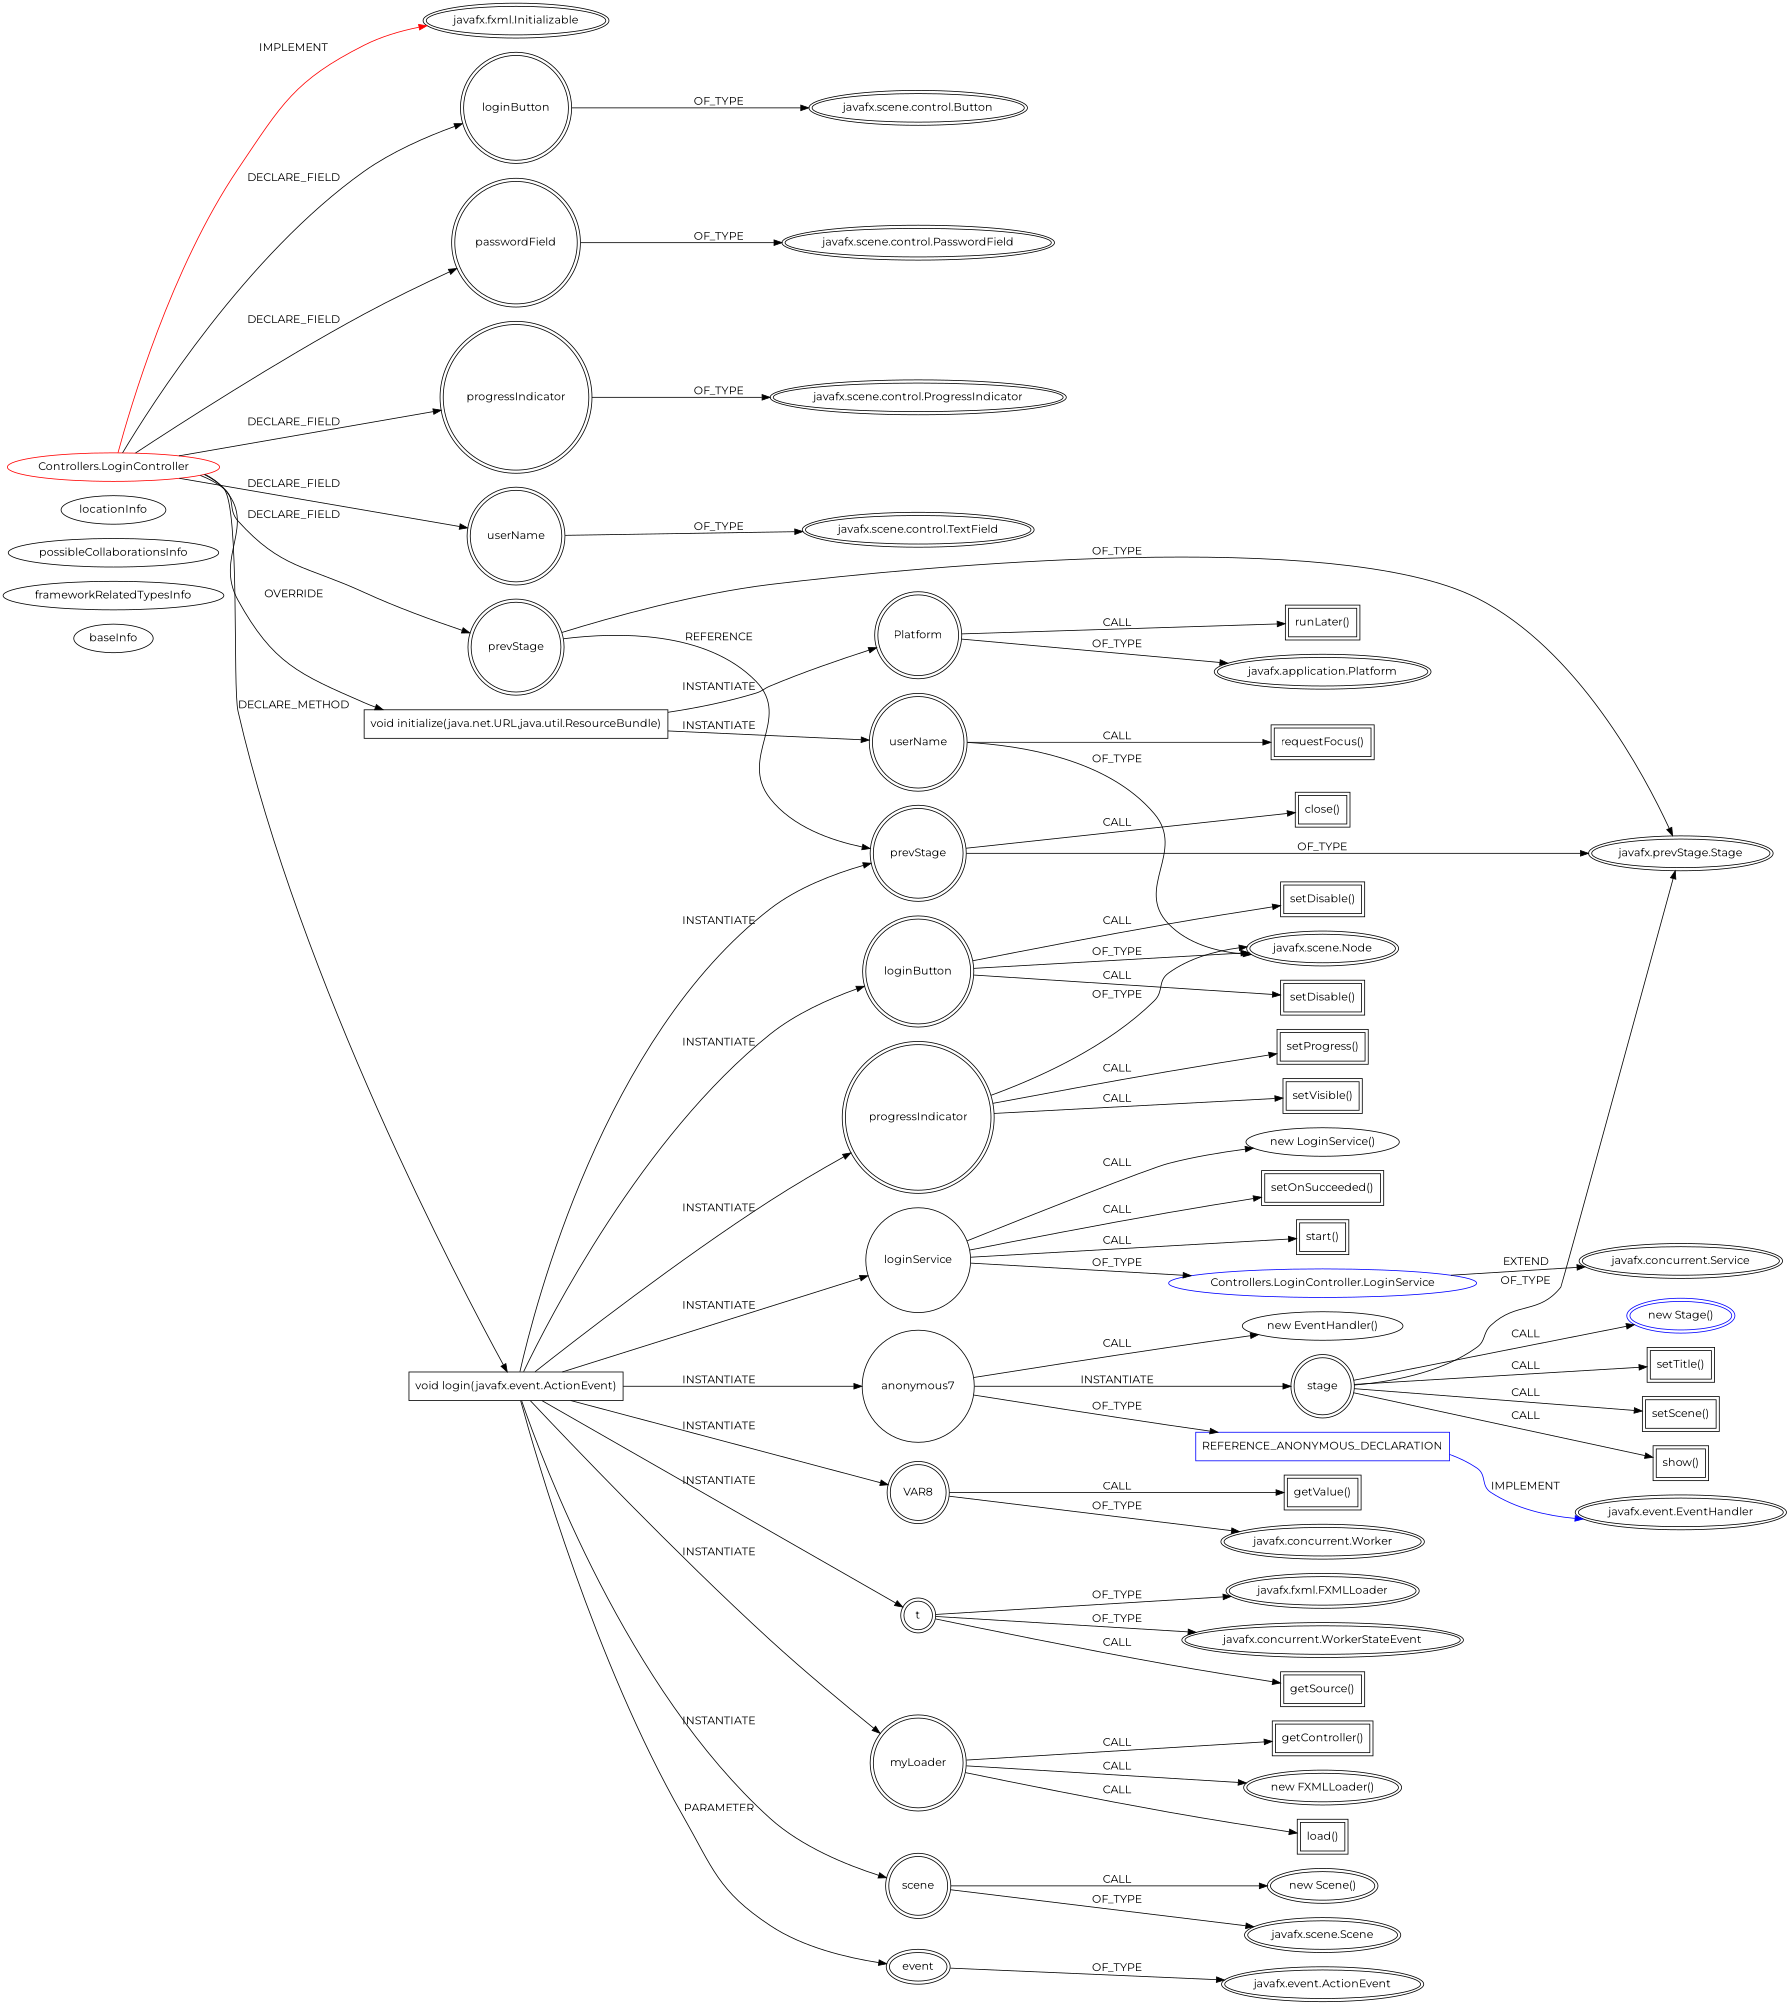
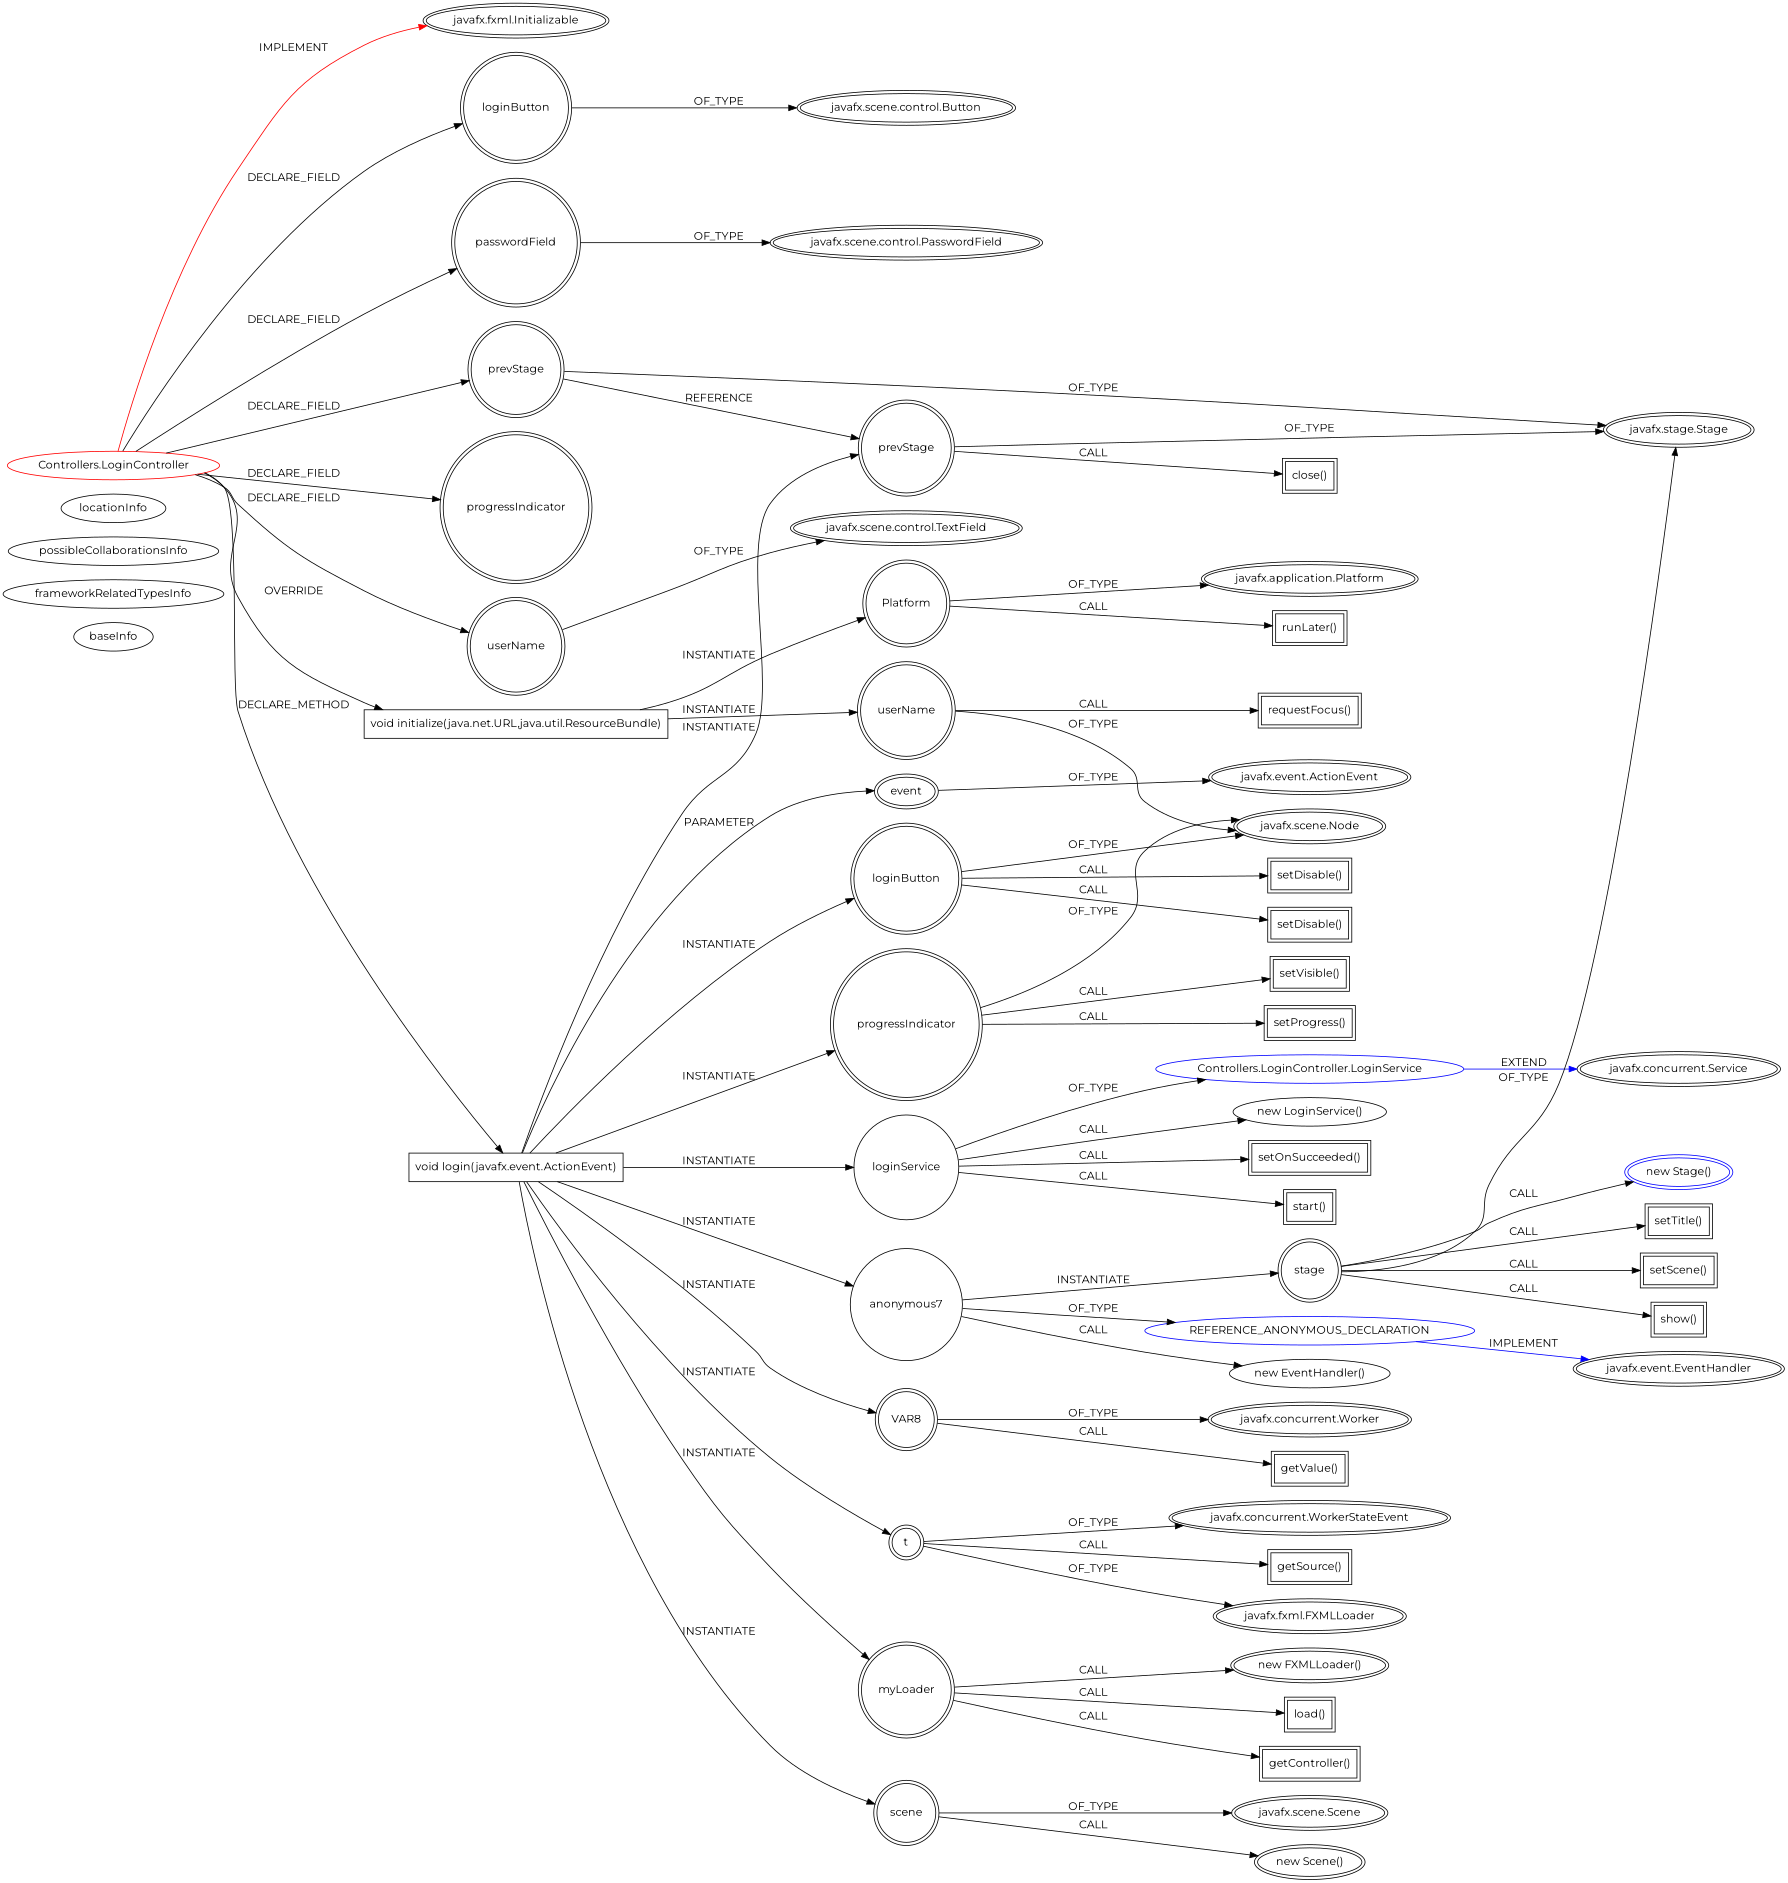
(918, 397) -> none
(1681, 853) -> (1679, 430)
(1514, 1271) -> (1516, 1069)
(1323, 1447) -> (1310, 1331)
